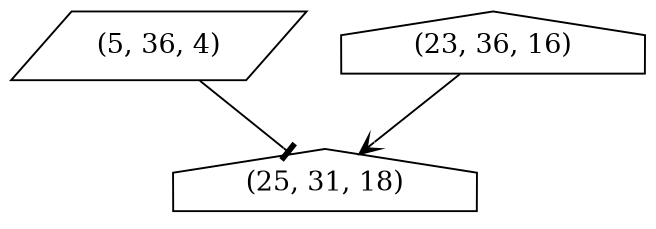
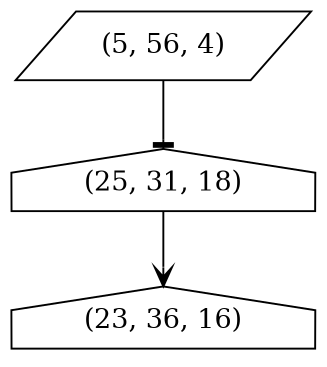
(159, 46) -> (163, 46)
(417, 108) -> (163, 239)
